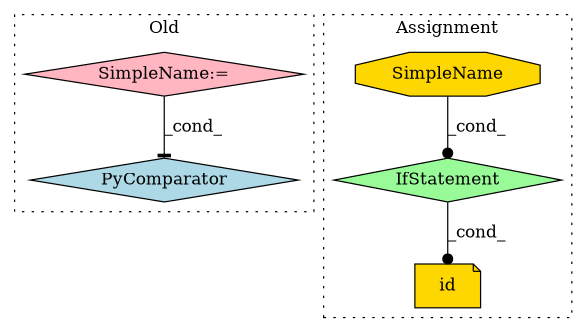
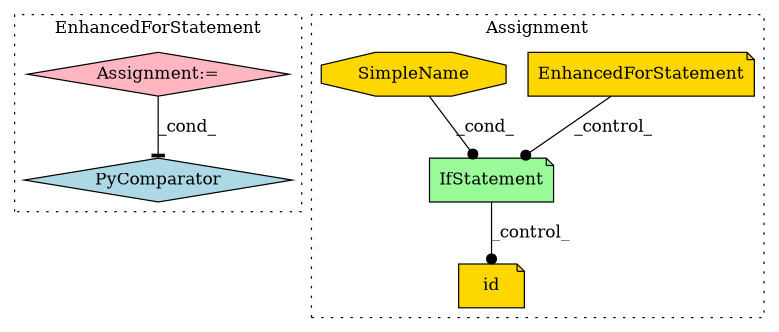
(164, 29) -> (158, 29)
(164, 74) -> (158, 74)
none -> (641, 74)
(448, 180) -> (492, 180)
(477, 233) -> (530, 233)
